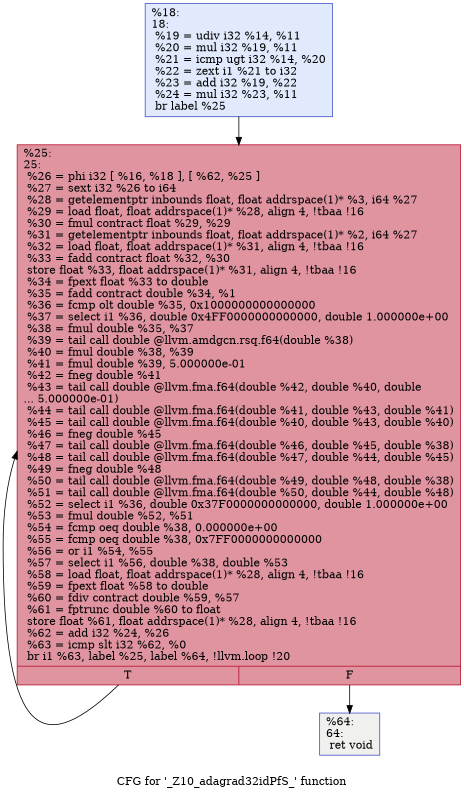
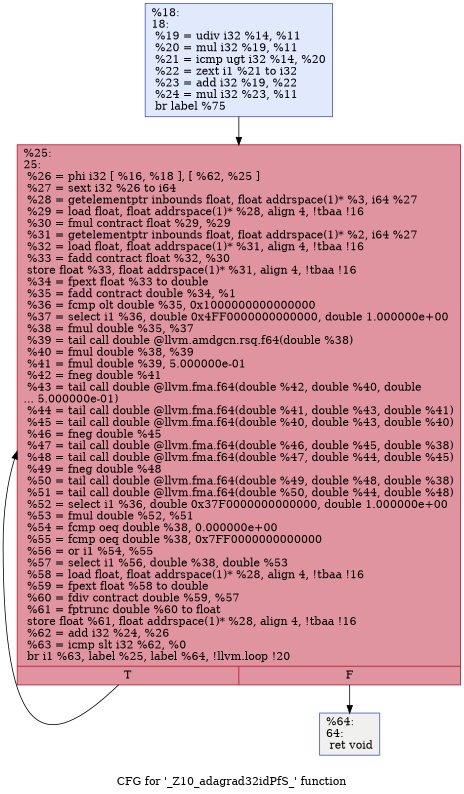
(189, 107) -> (189, 107)
